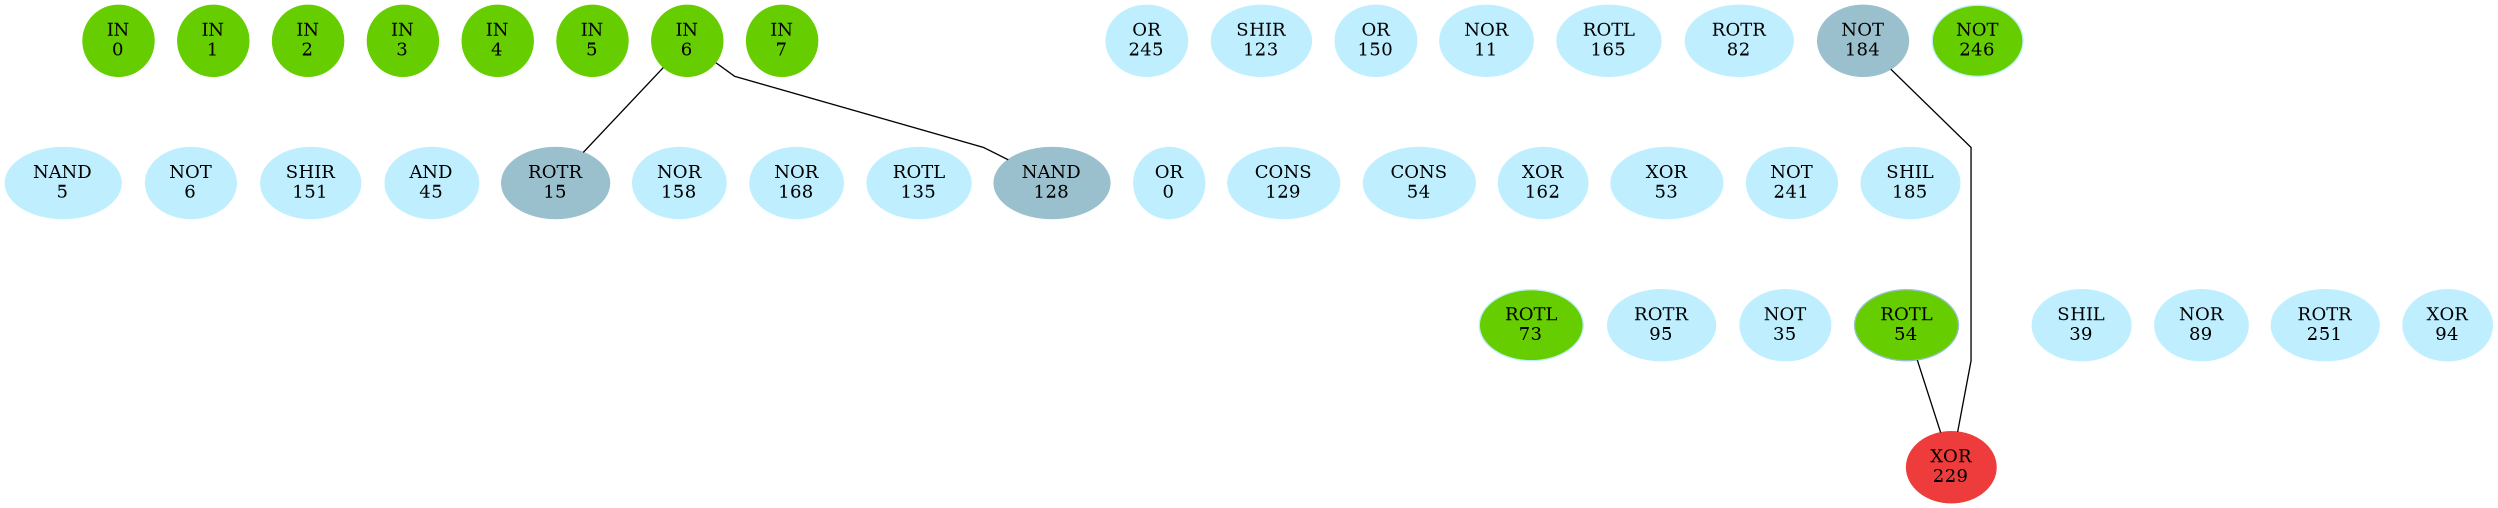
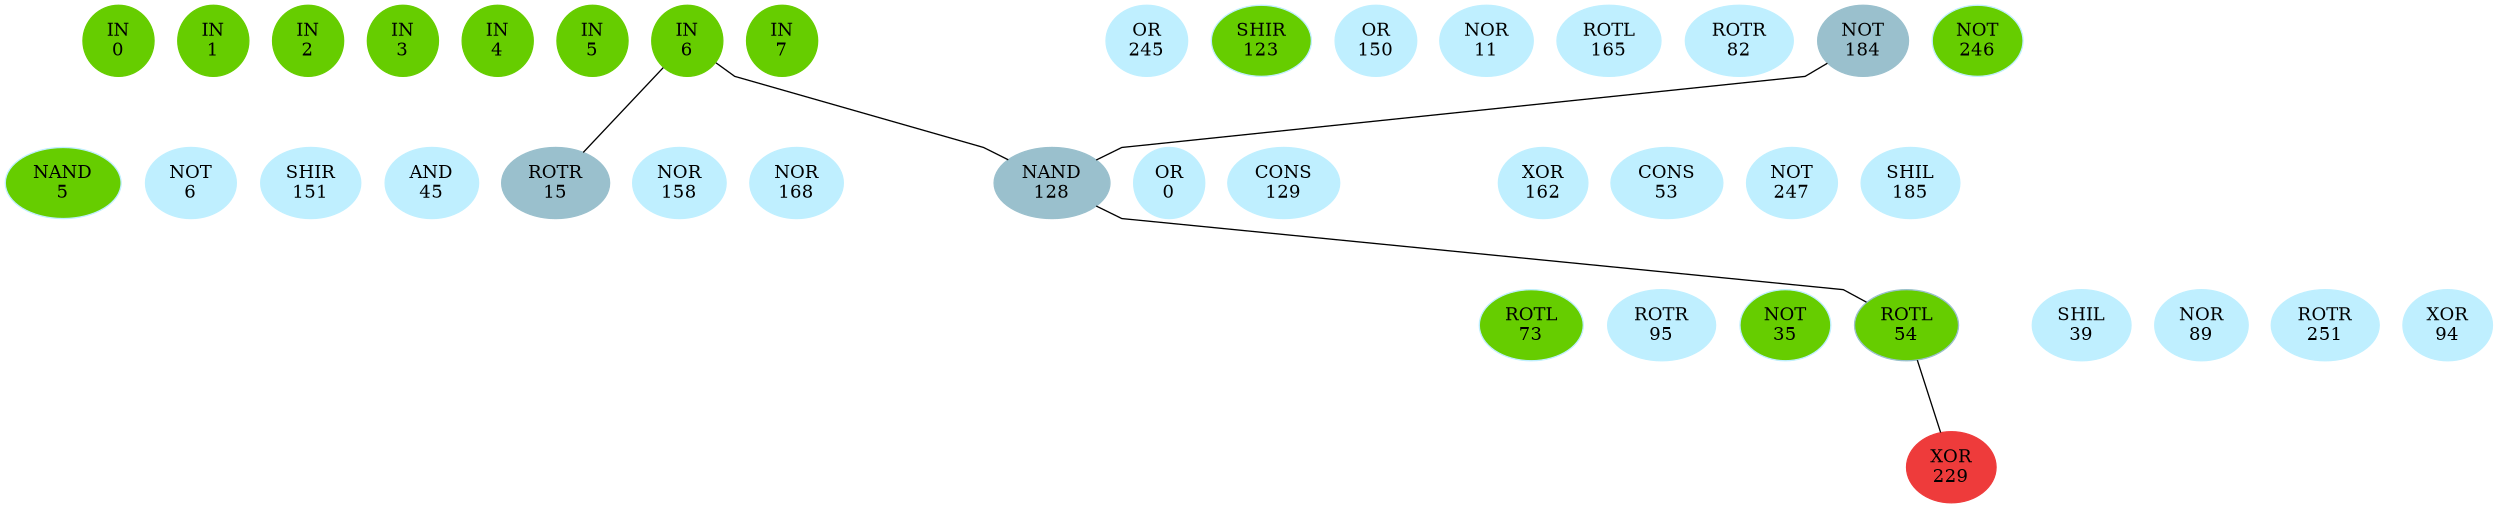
(1261, 41) -> (1261, 41)
(63, 183) -> (63, 183)
(919, 183) -> none
(1419, 183) -> none
(1667, 183) -> (1667, 183)
(1792, 183) -> (1792, 183)
(1971, 234) -> (1462, 112)
none -> (1579, 264)
(1785, 325) -> (1785, 325)
